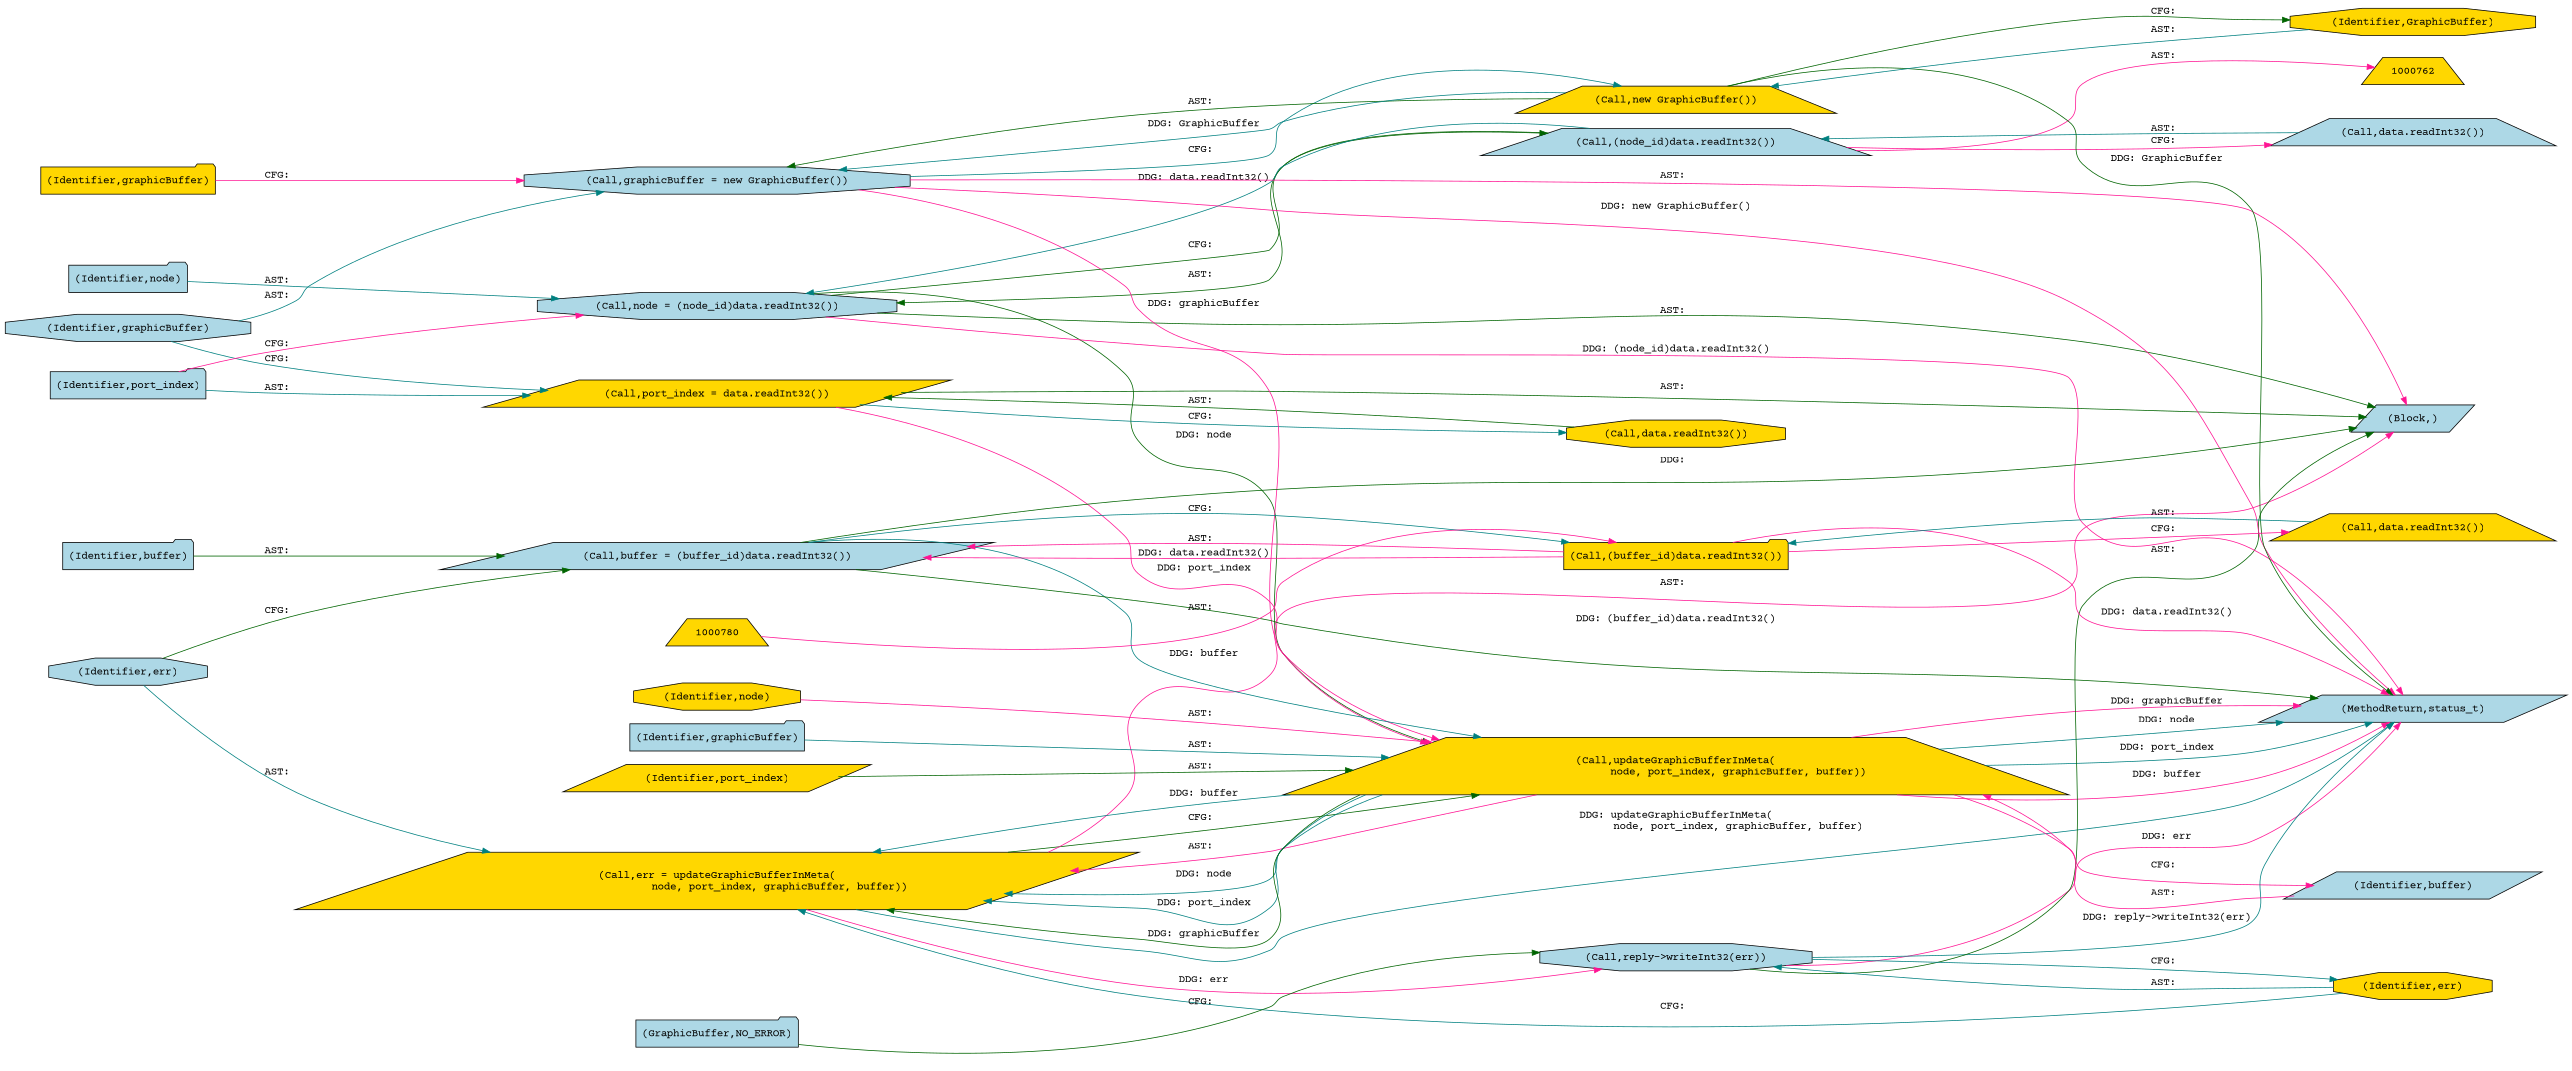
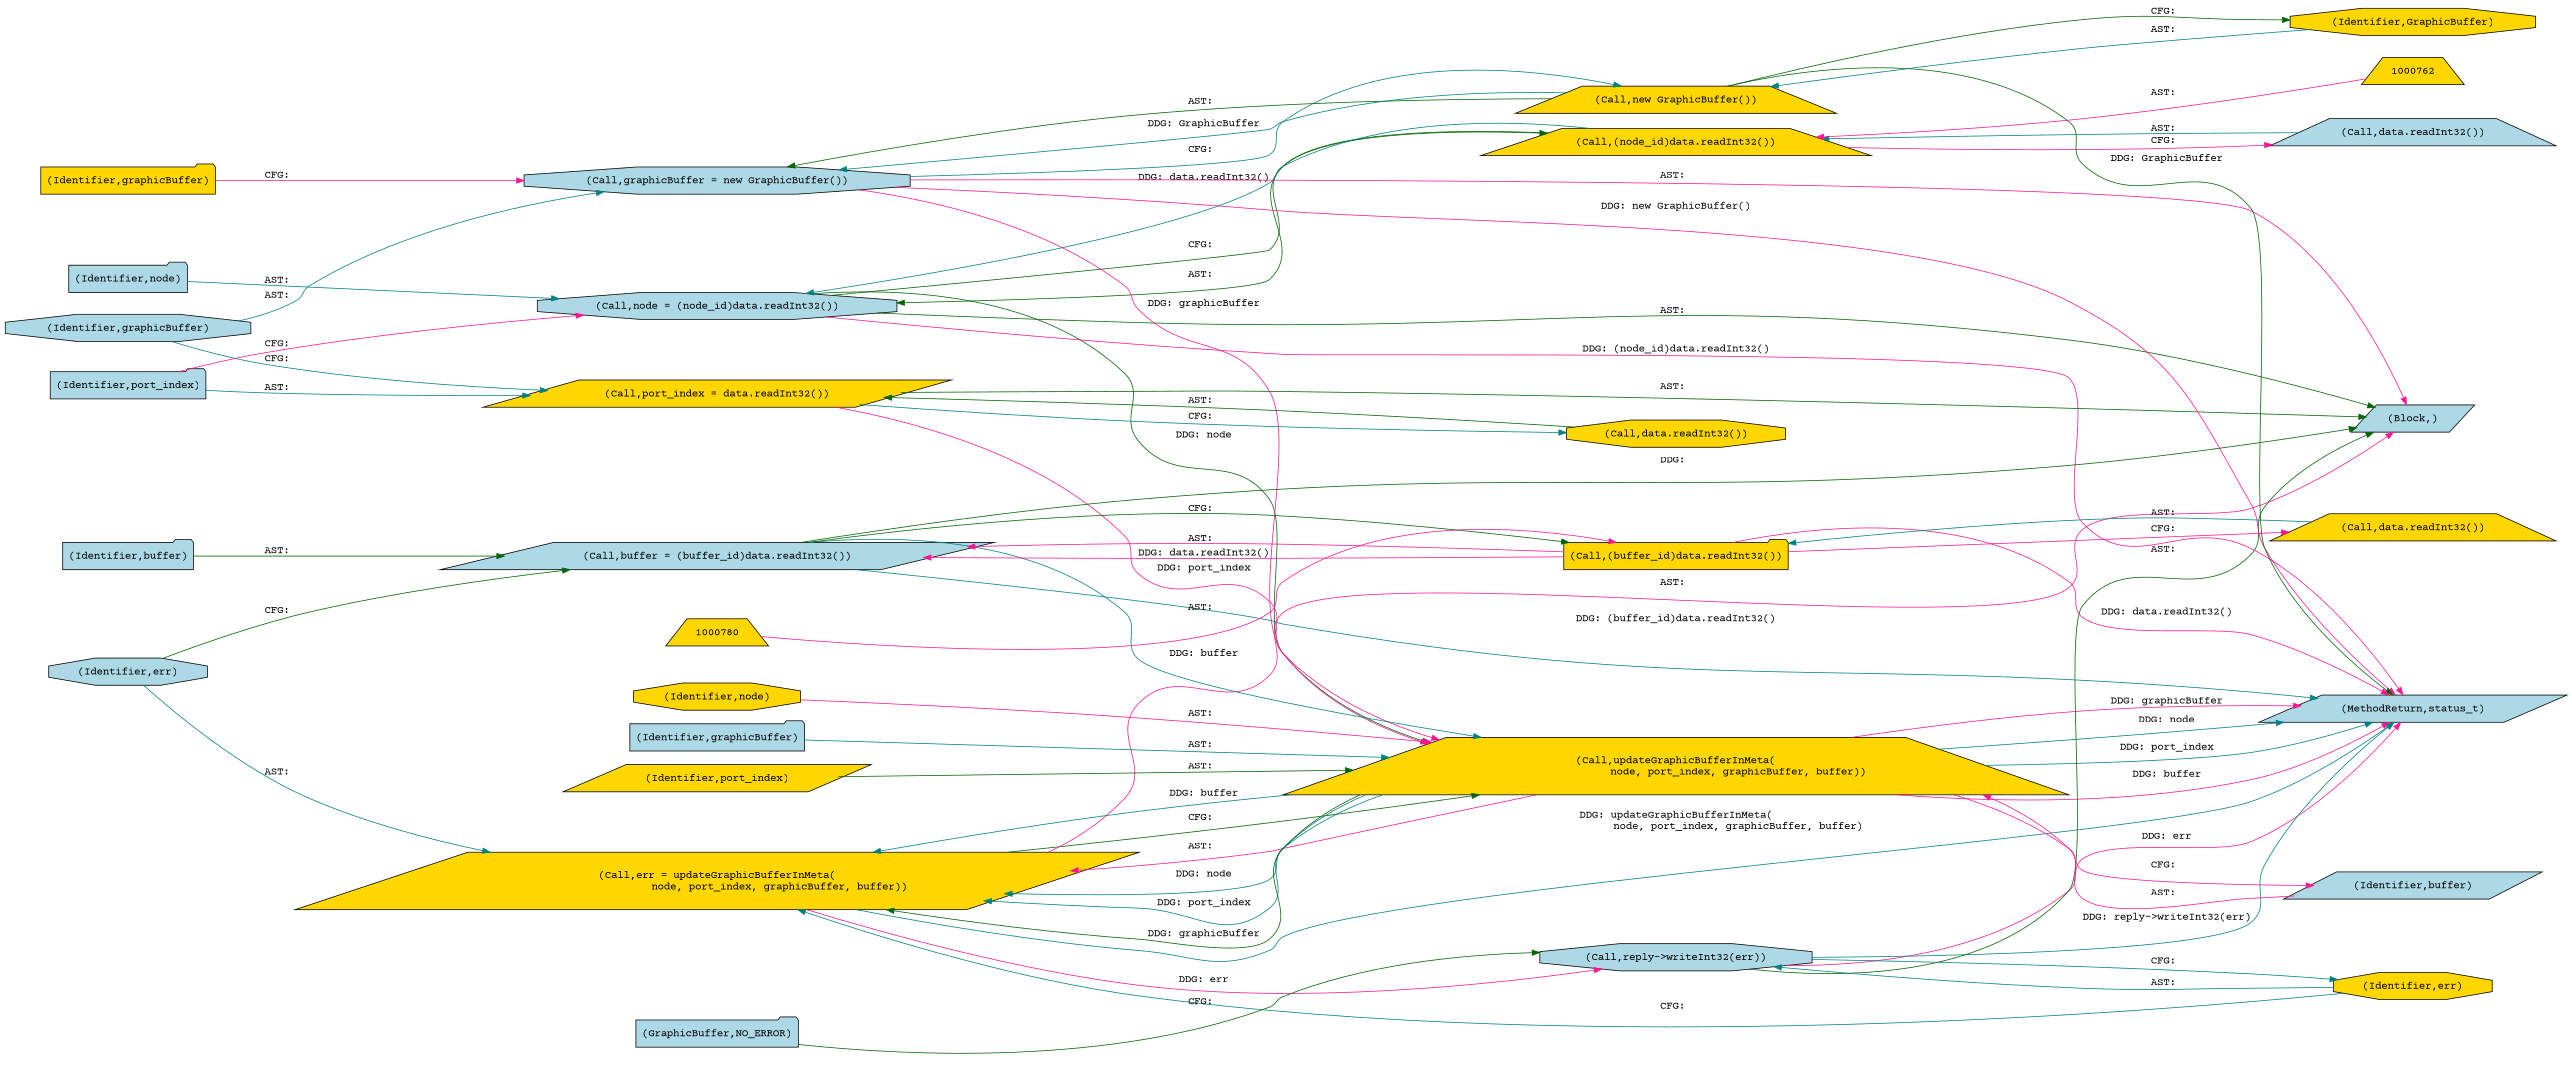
(2096, 77) -> (2096, 117)
(1676, 142) -> (1676, 142)
(1185, 514) -> (1185, 514)
(1580, 662) -> (1580, 662)
